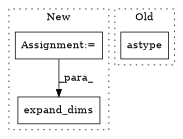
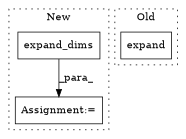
(145, 45) -> (146, 45)
(59, 74) -> (59, 74)
